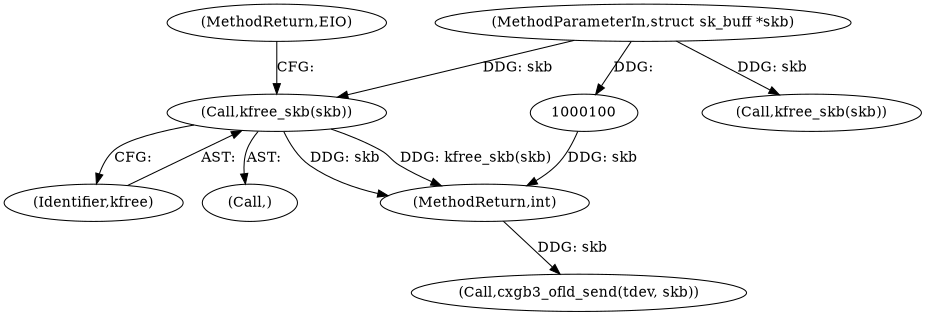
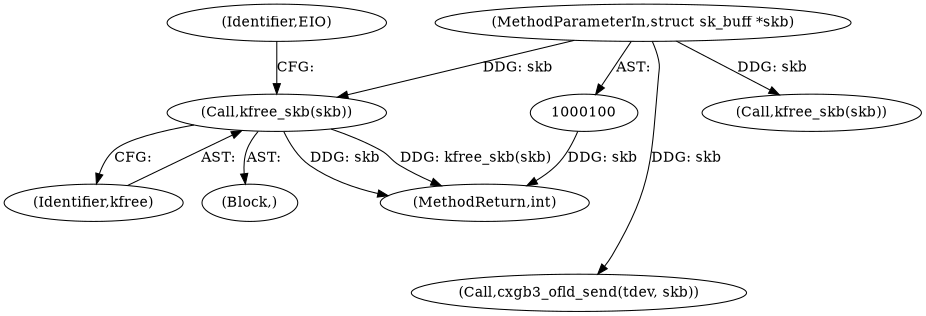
(277, 23) -> (277, 23)
(636, 68) -> (636, 68)
(250, 203) -> (250, 203)
(528, 244) -> (650, 158)
